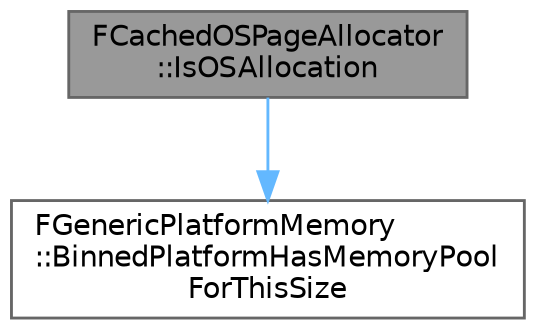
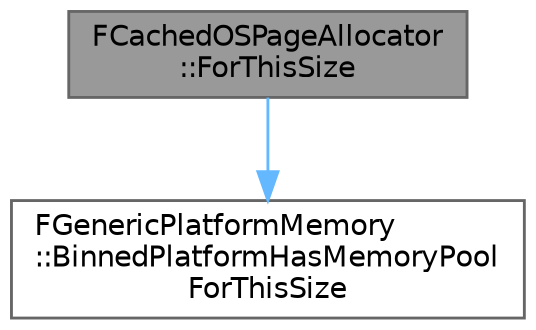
(268, 54) -> (268, 54)
